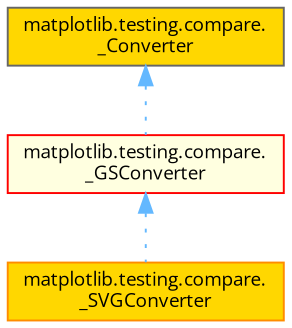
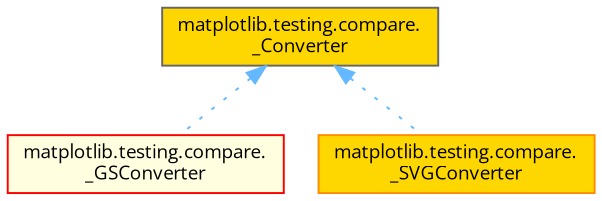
(146, 238) -> (386, 107)
